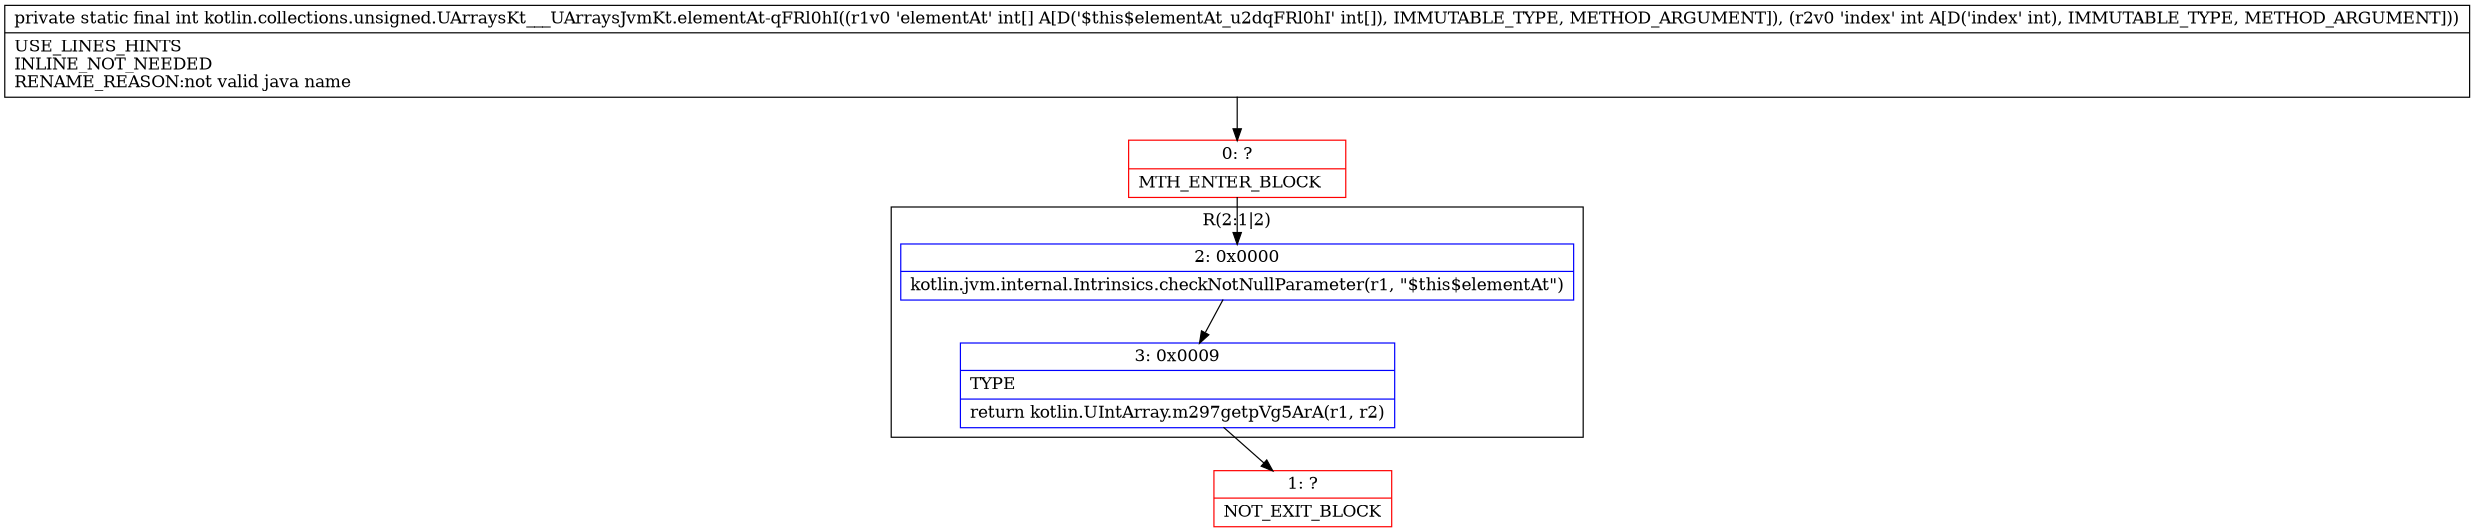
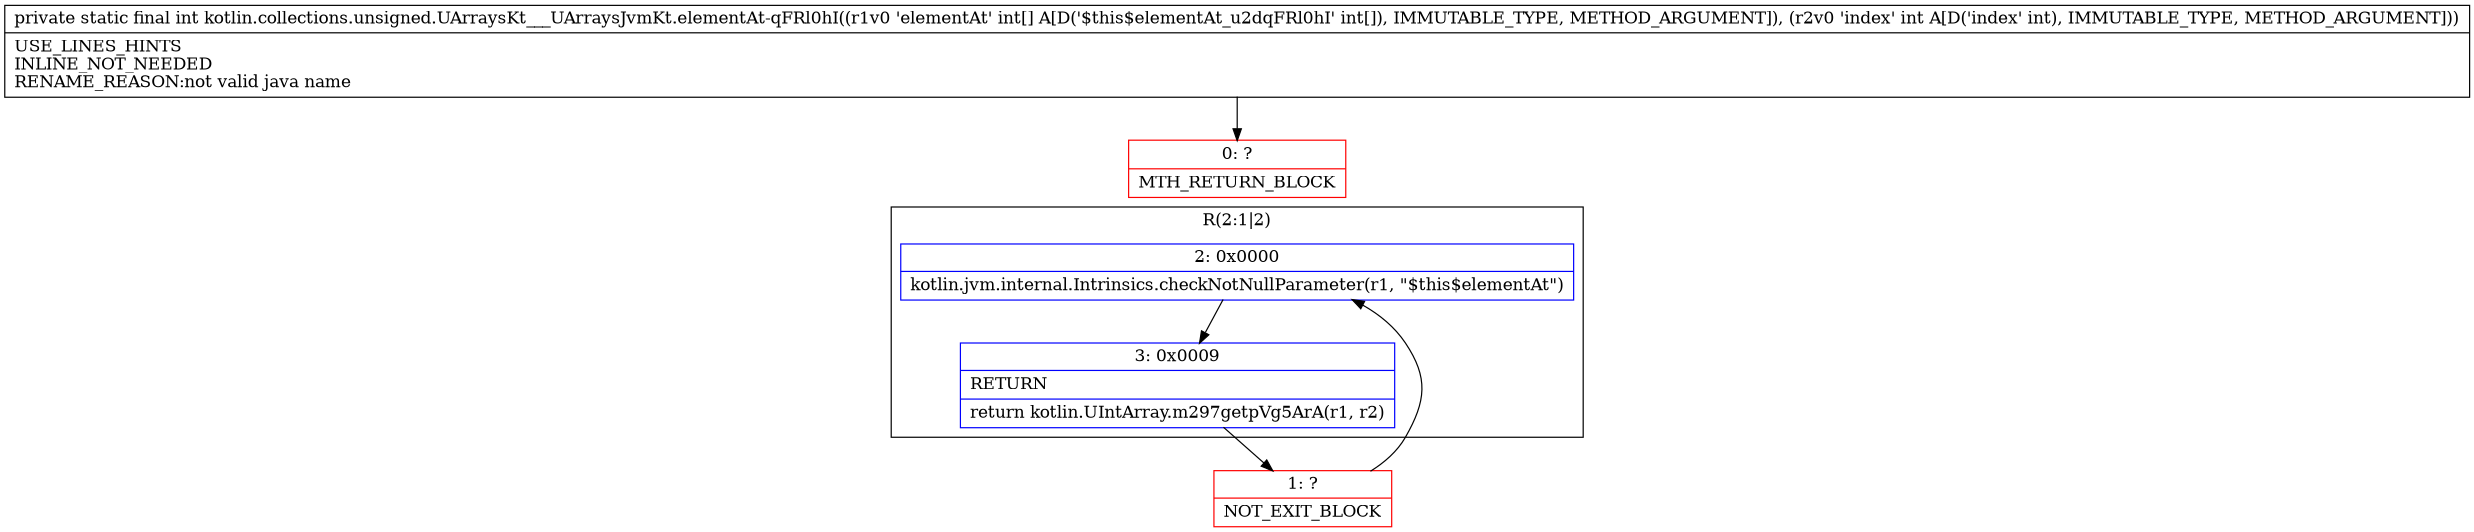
(1230, 183) -> (1237, 183)
(1237, 215) -> (1422, 386)
(993, 384) -> (1009, 384)
